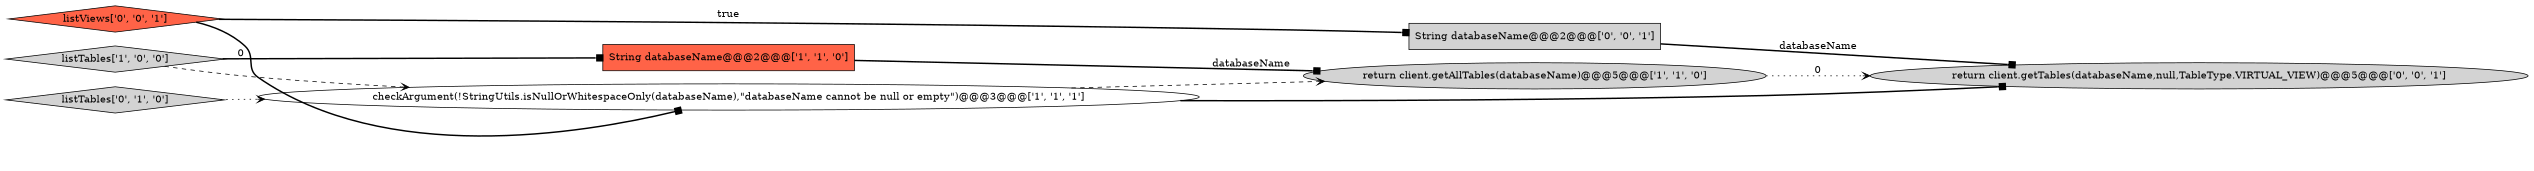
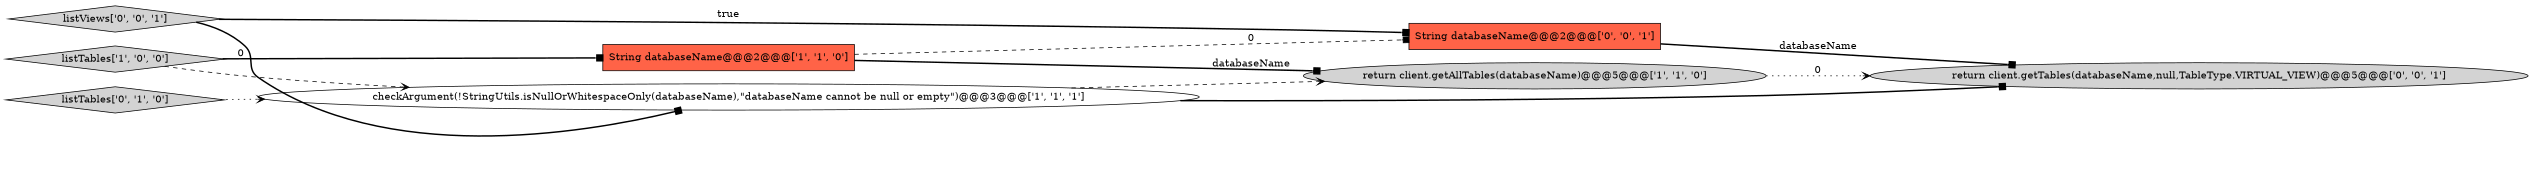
(115, 19) -> (115, 19)
(1535, 36) -> (1535, 36)
none -> (1128, 47)
